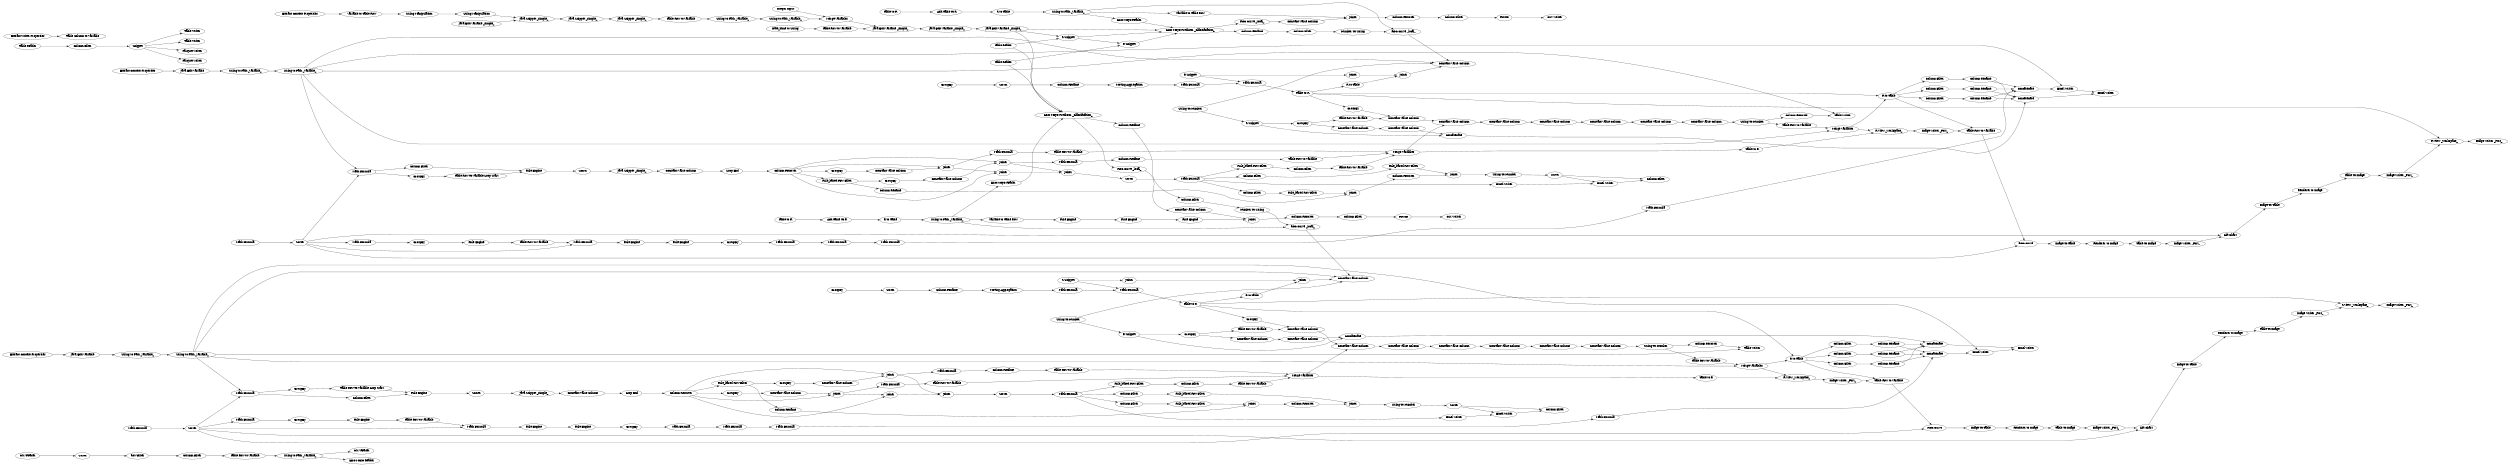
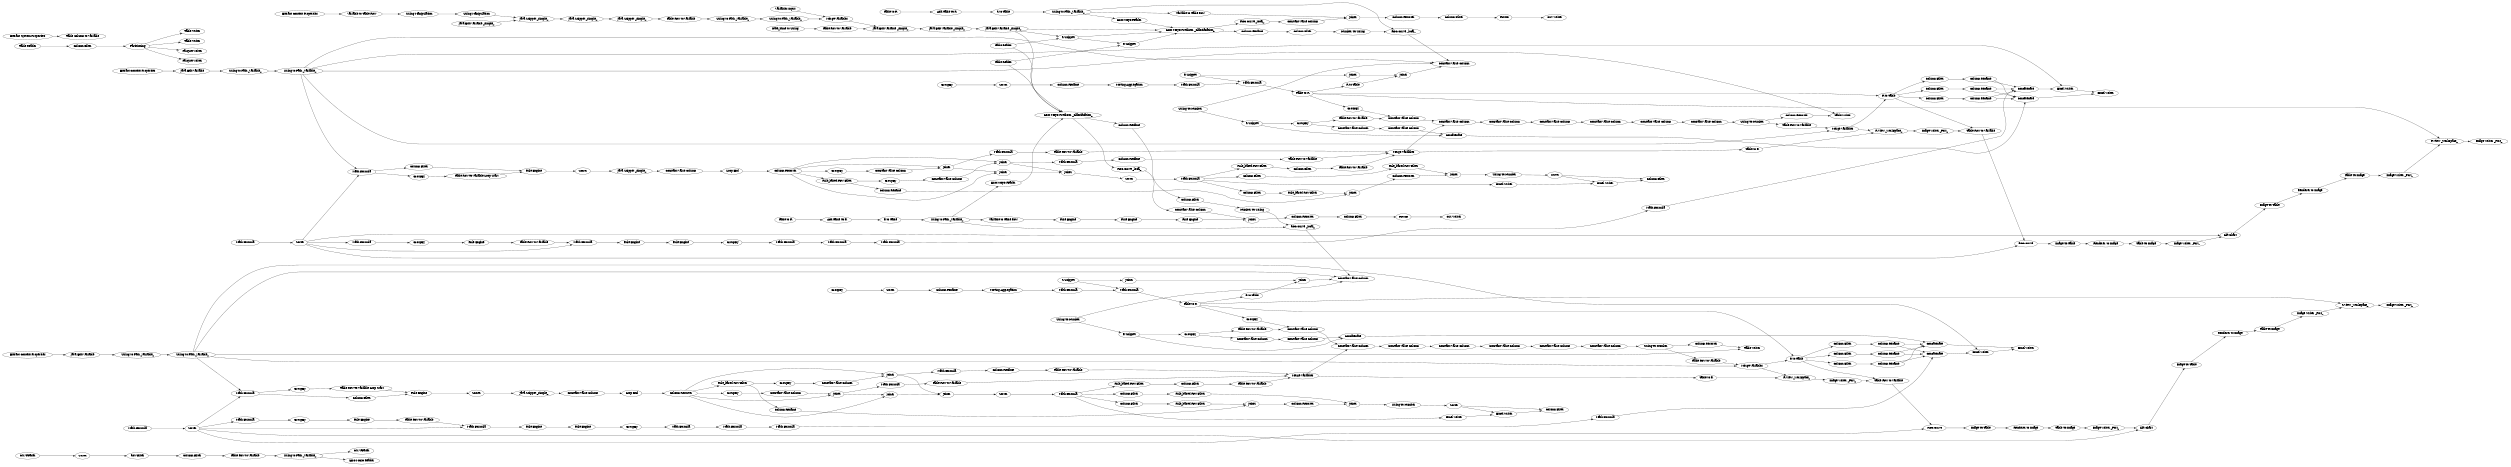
(785, 9) -> (785, 9)
(28, 36) -> (28, 36)
(138, 46) -> (138, 46)
